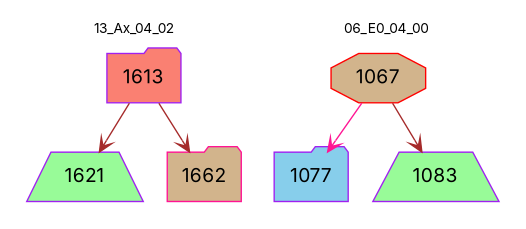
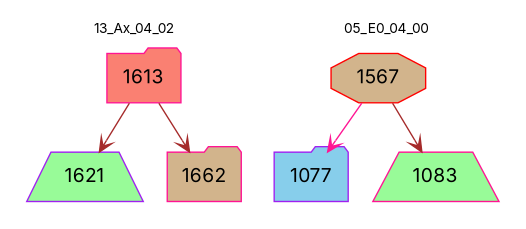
(387, 29) -> (387, 29)
(144, 78) -> (144, 78)
(378, 78) -> (378, 78)
(436, 177) -> (436, 177)
